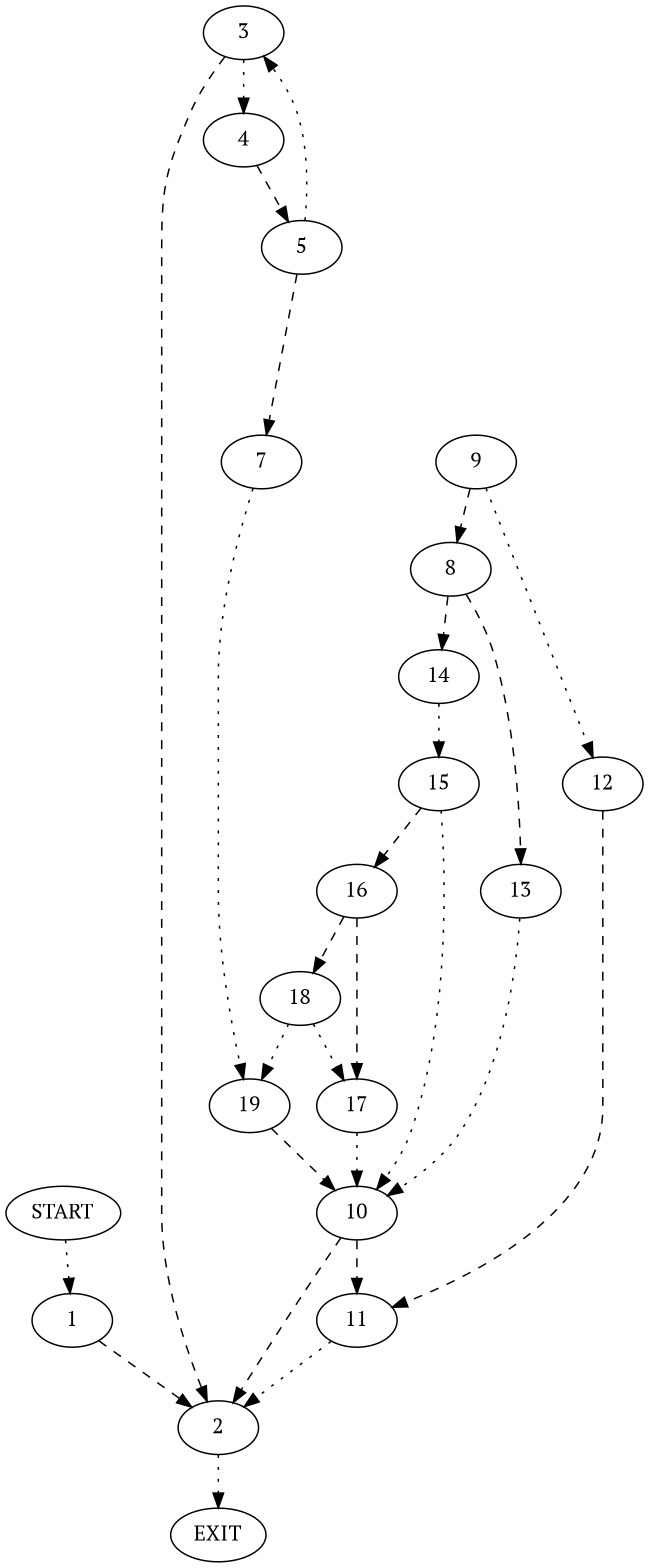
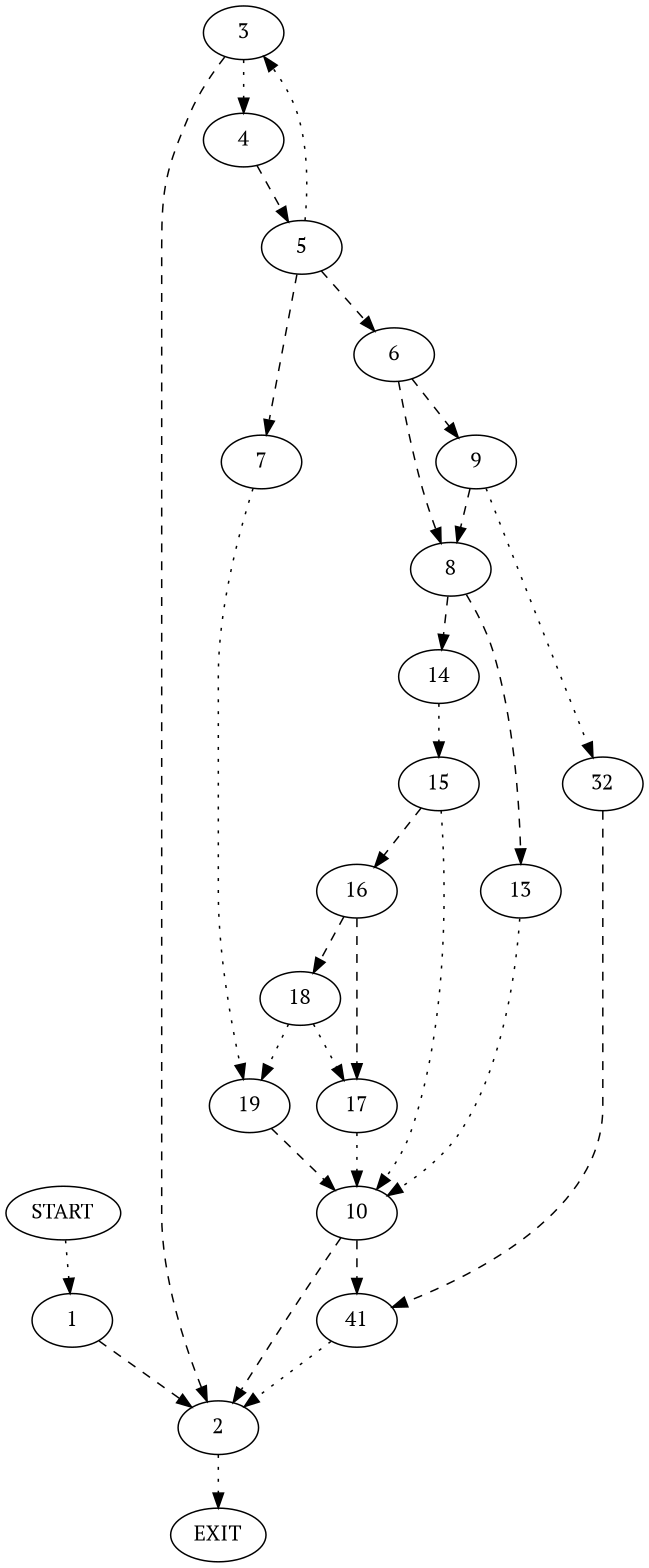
none -> (394, 355)
(603, 784) -> (603, 784)
(357, 1320) -> (357, 1320)
